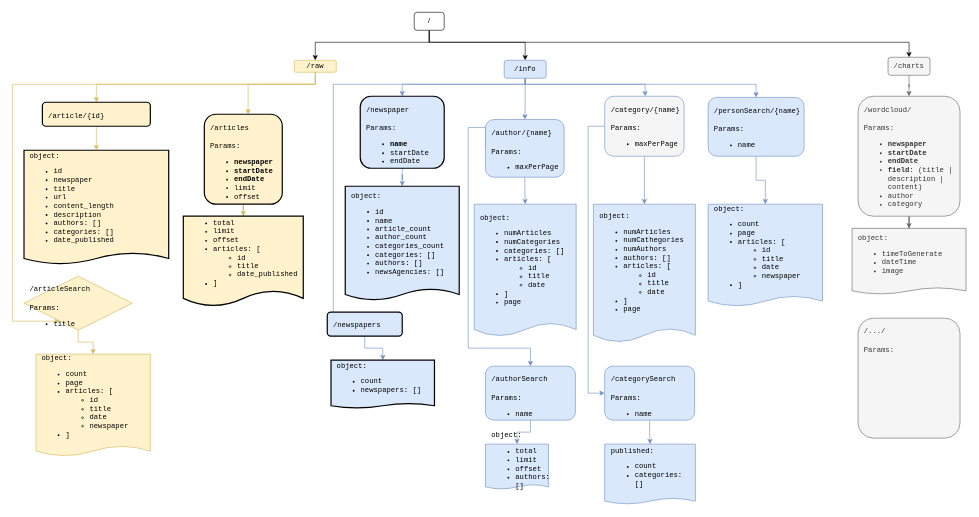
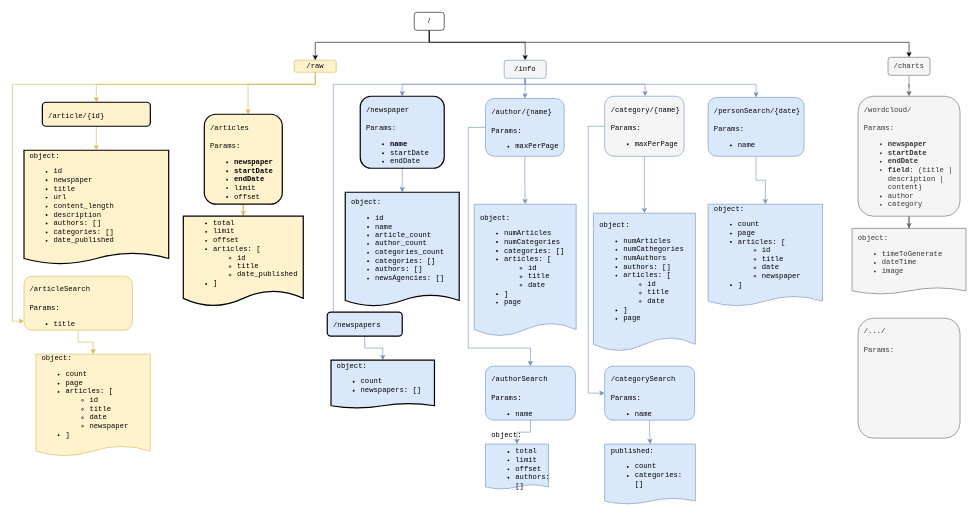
(525, 69) -> (525, 69)
(755, 119) -> (755, 119)
(525, 148) -> (525, 127)
(402, 243) -> (402, 249)
(645, 273) -> (645, 282)
(78, 303) -> (78, 303)
